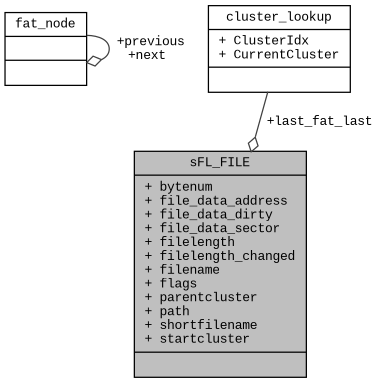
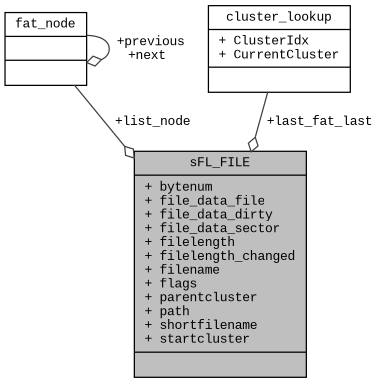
none -> (99, 116)
(217, 201) -> (205, 201)
